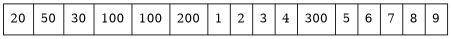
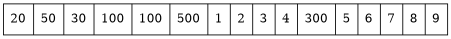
(189, 19) -> (189, 19)
